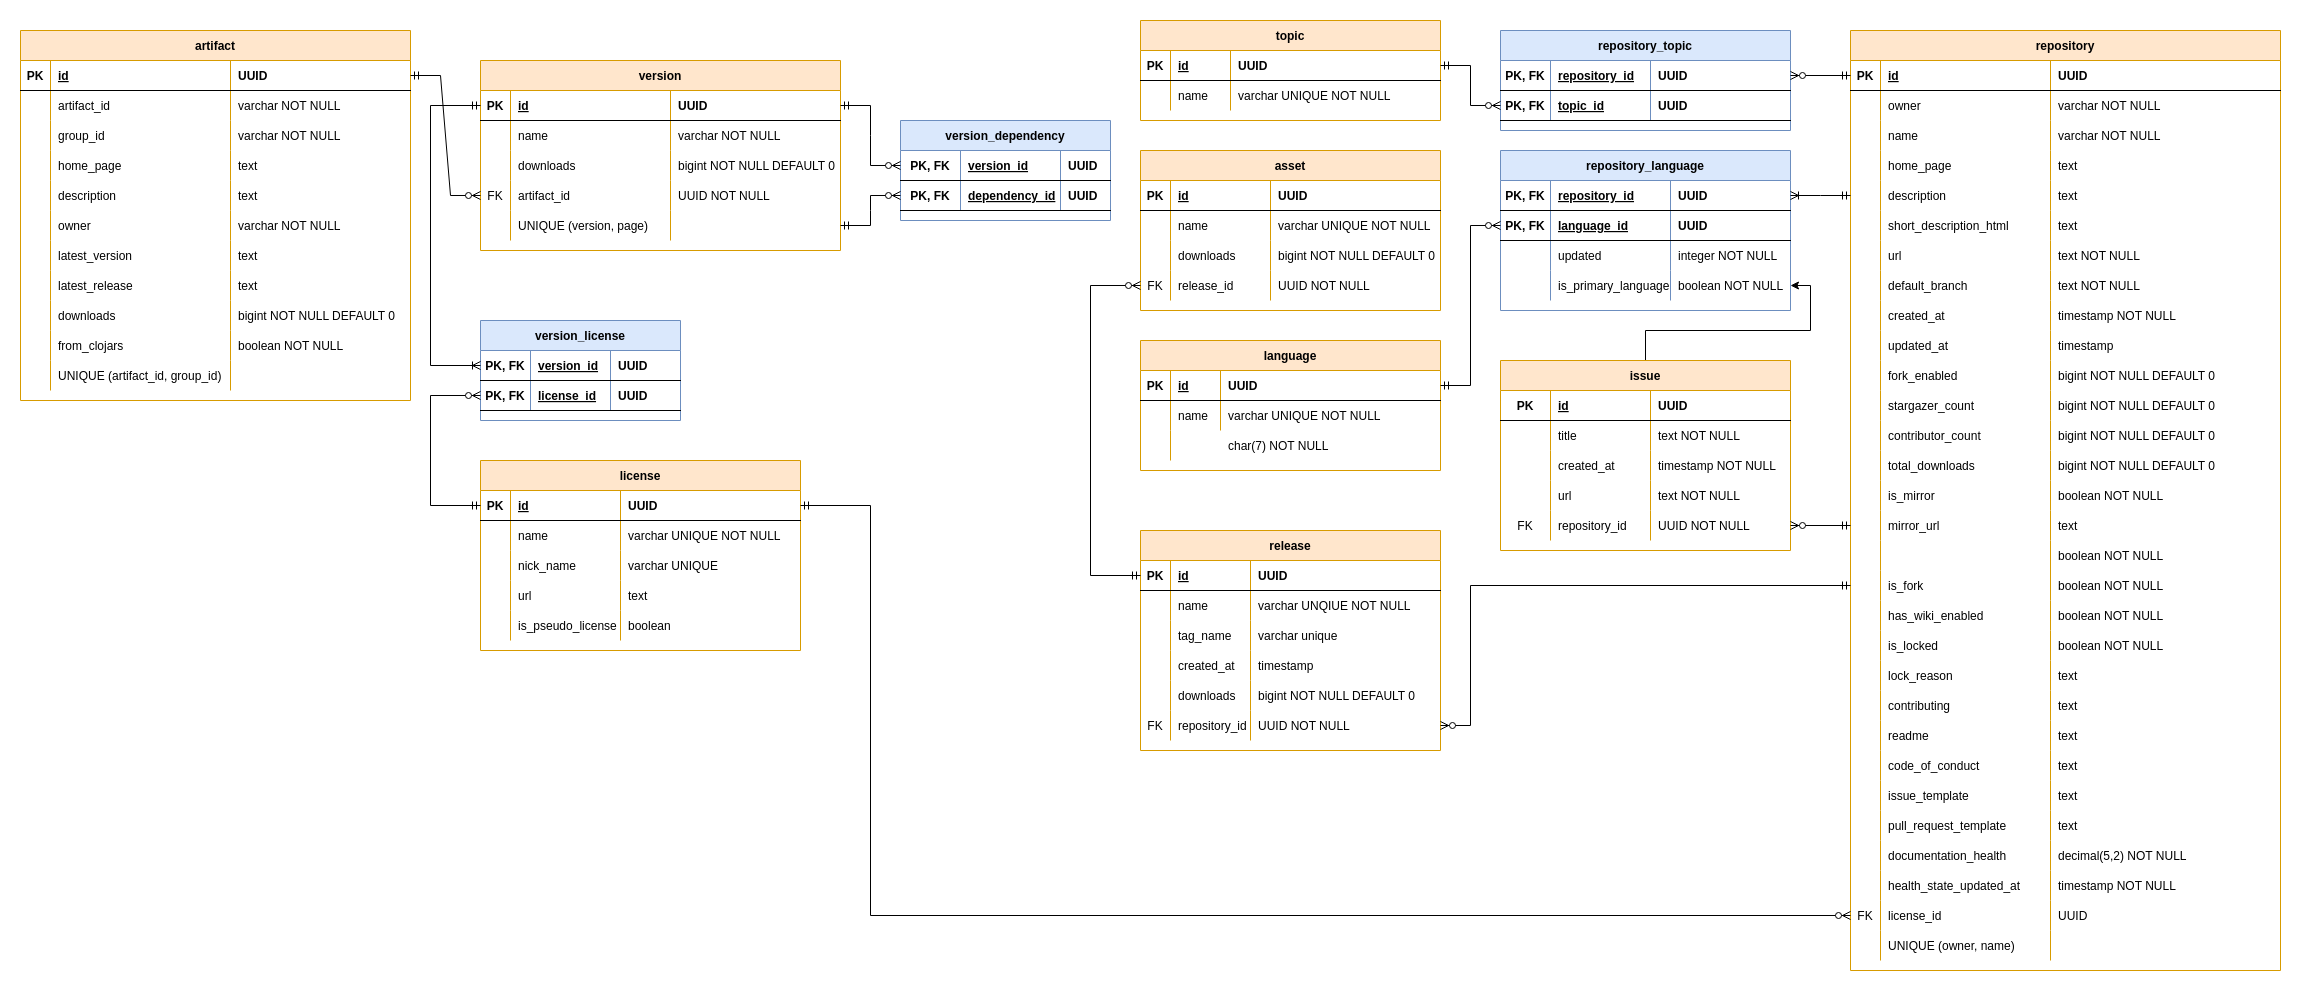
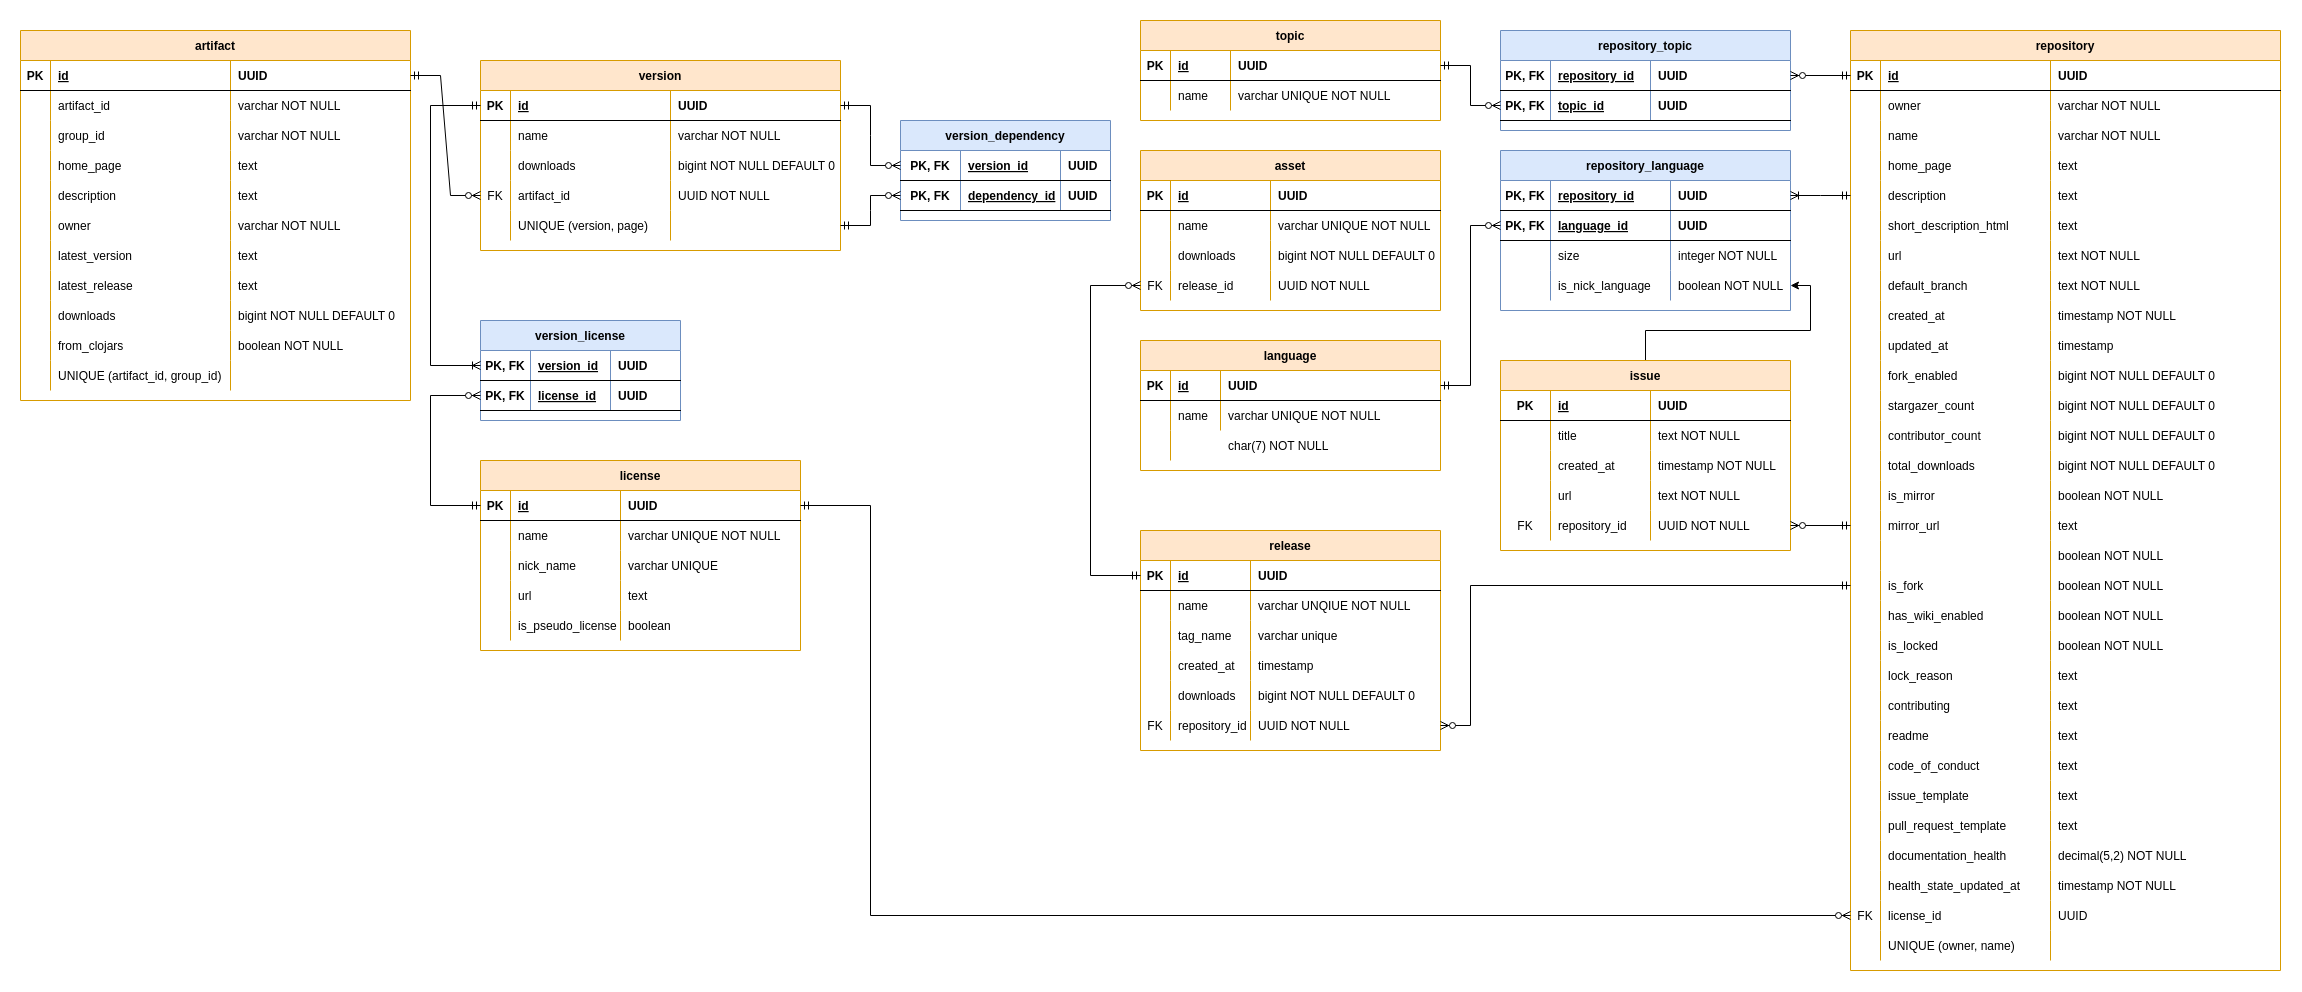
(1582, 256) -> (1570, 256)
(1617, 286) -> (1607, 286)
